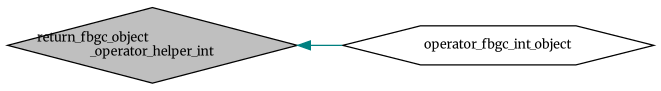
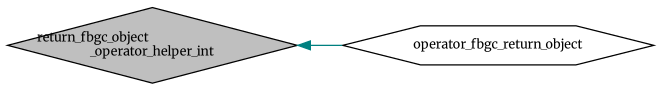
(498, 45) -> (498, 45)
